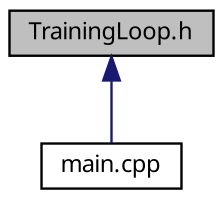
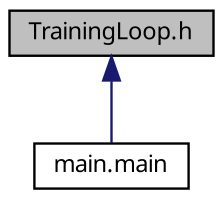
(111, 166) -> (111, 166)
